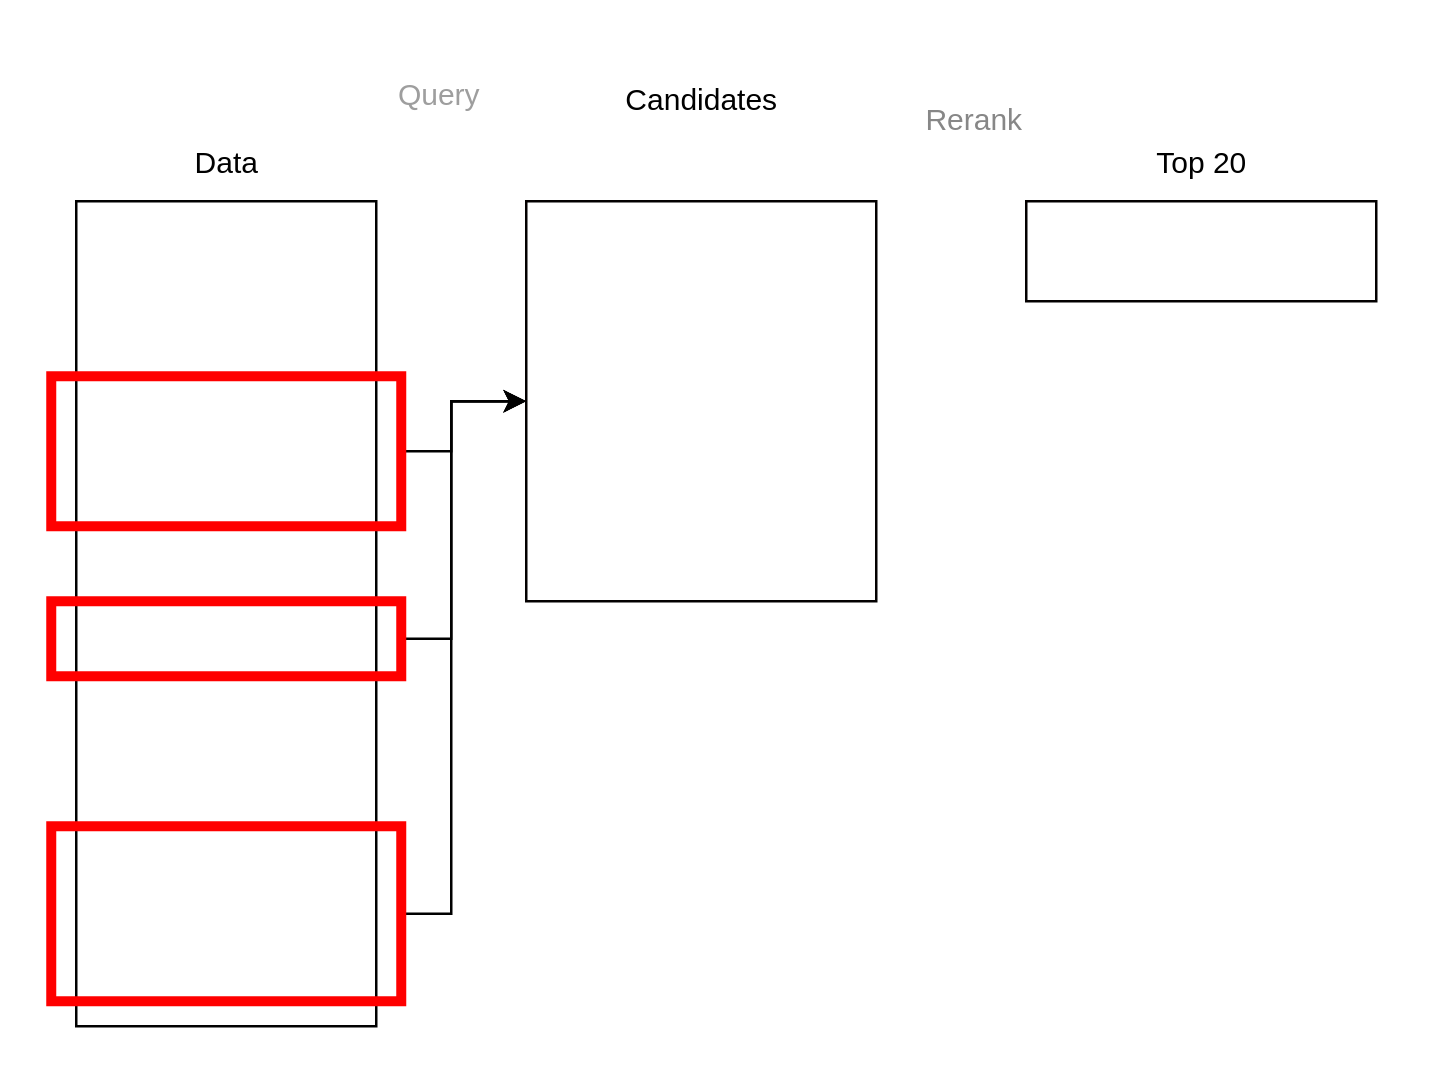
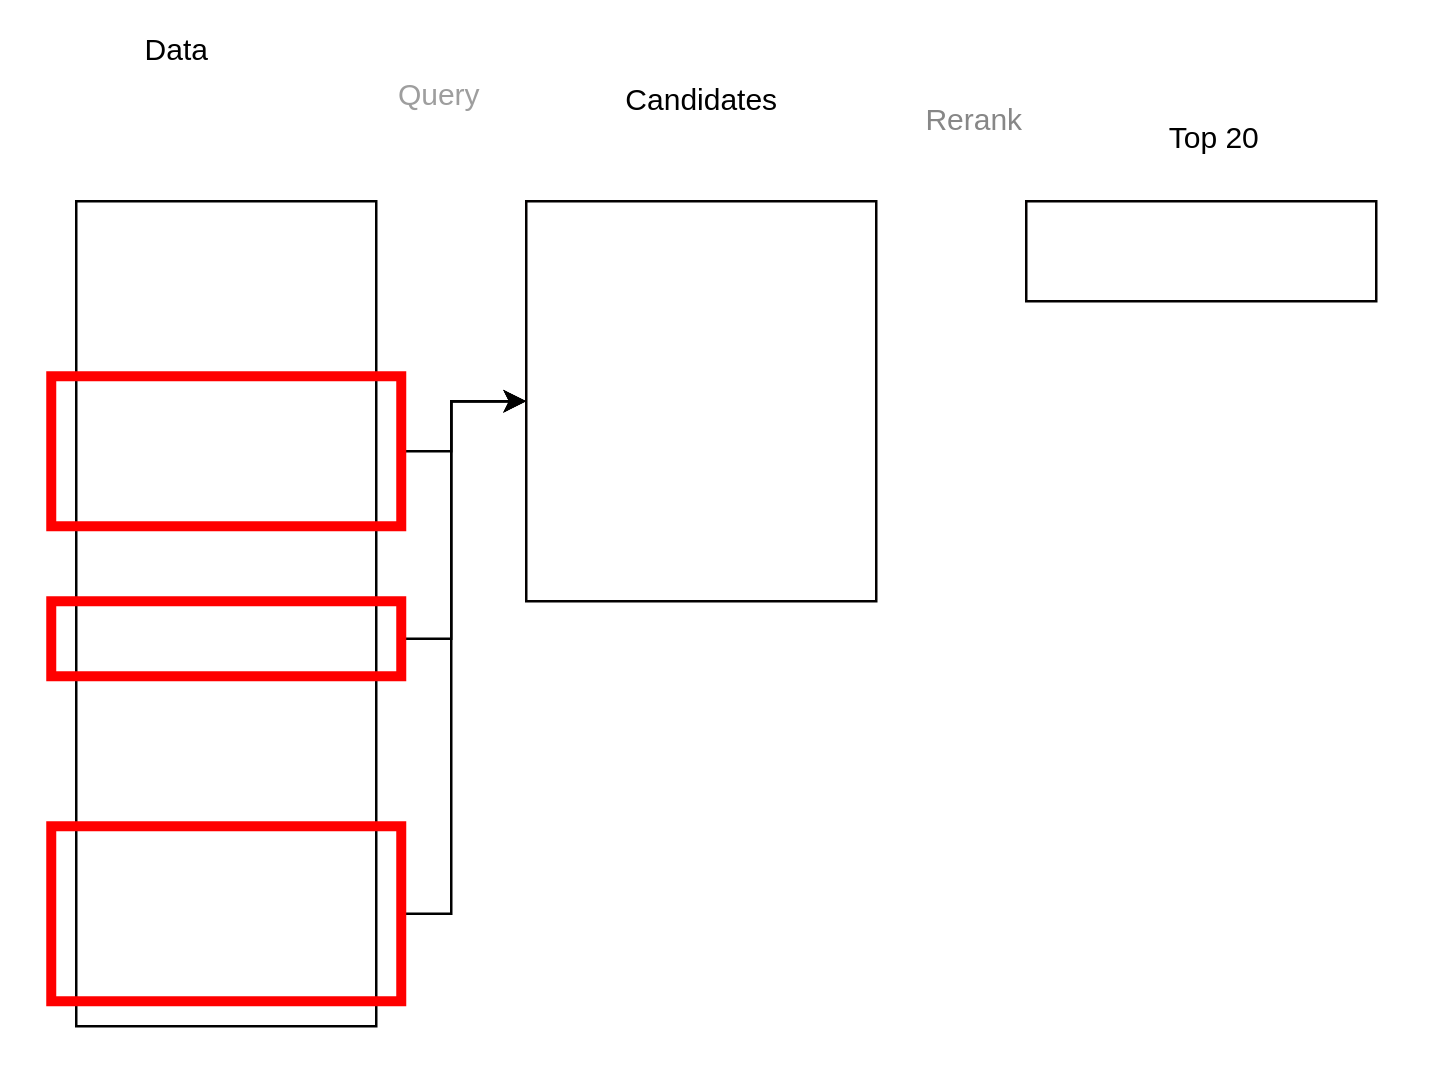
(226, 164) -> (176, 51)
(1201, 164) -> (1214, 139)
